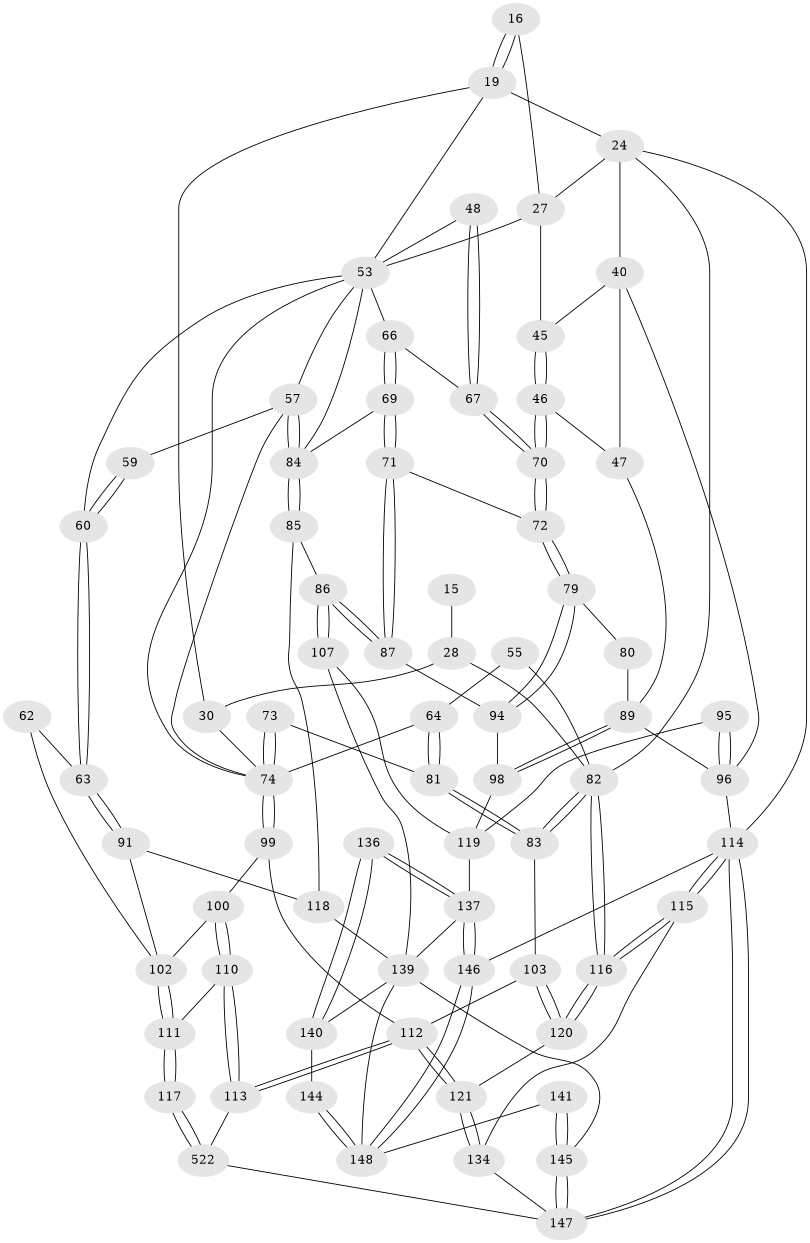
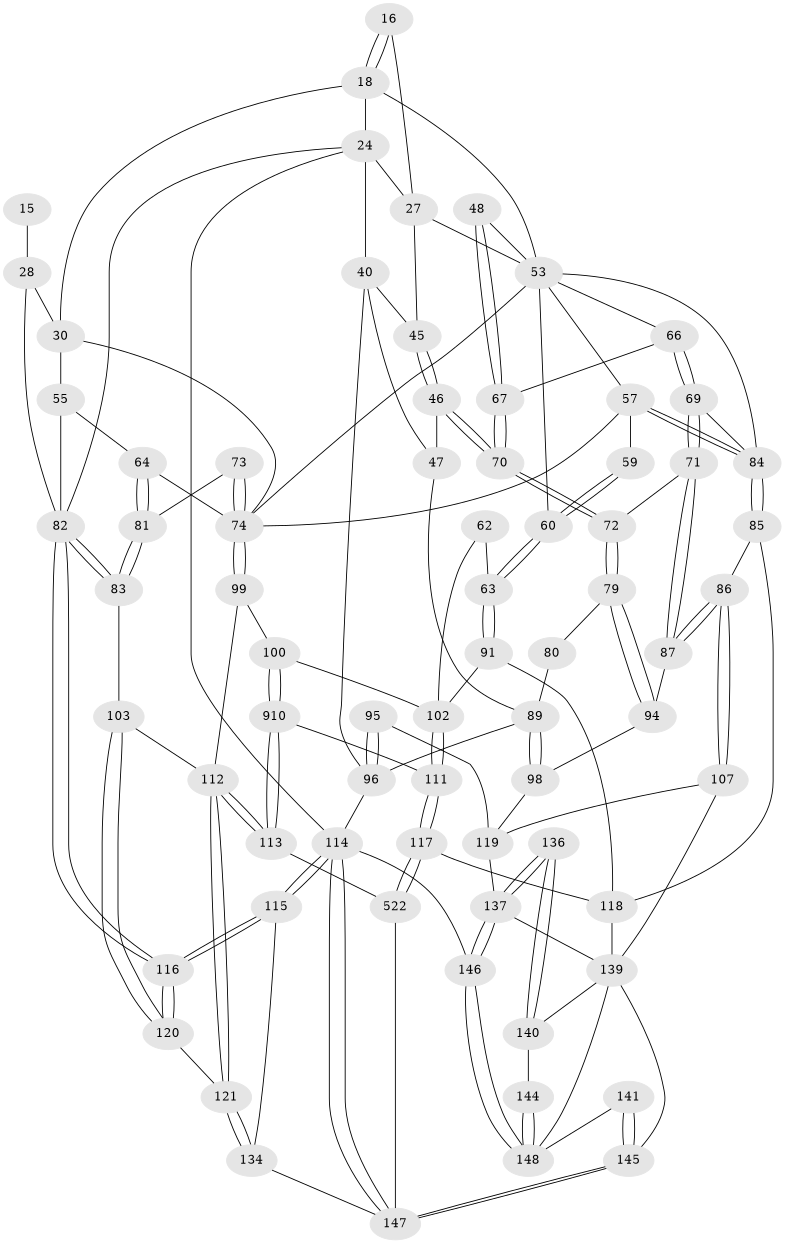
(492, 83) -> (365, 83)
none -> (61, 368)
none -> (507, 877)
(227, 970) -> (275, 717)
